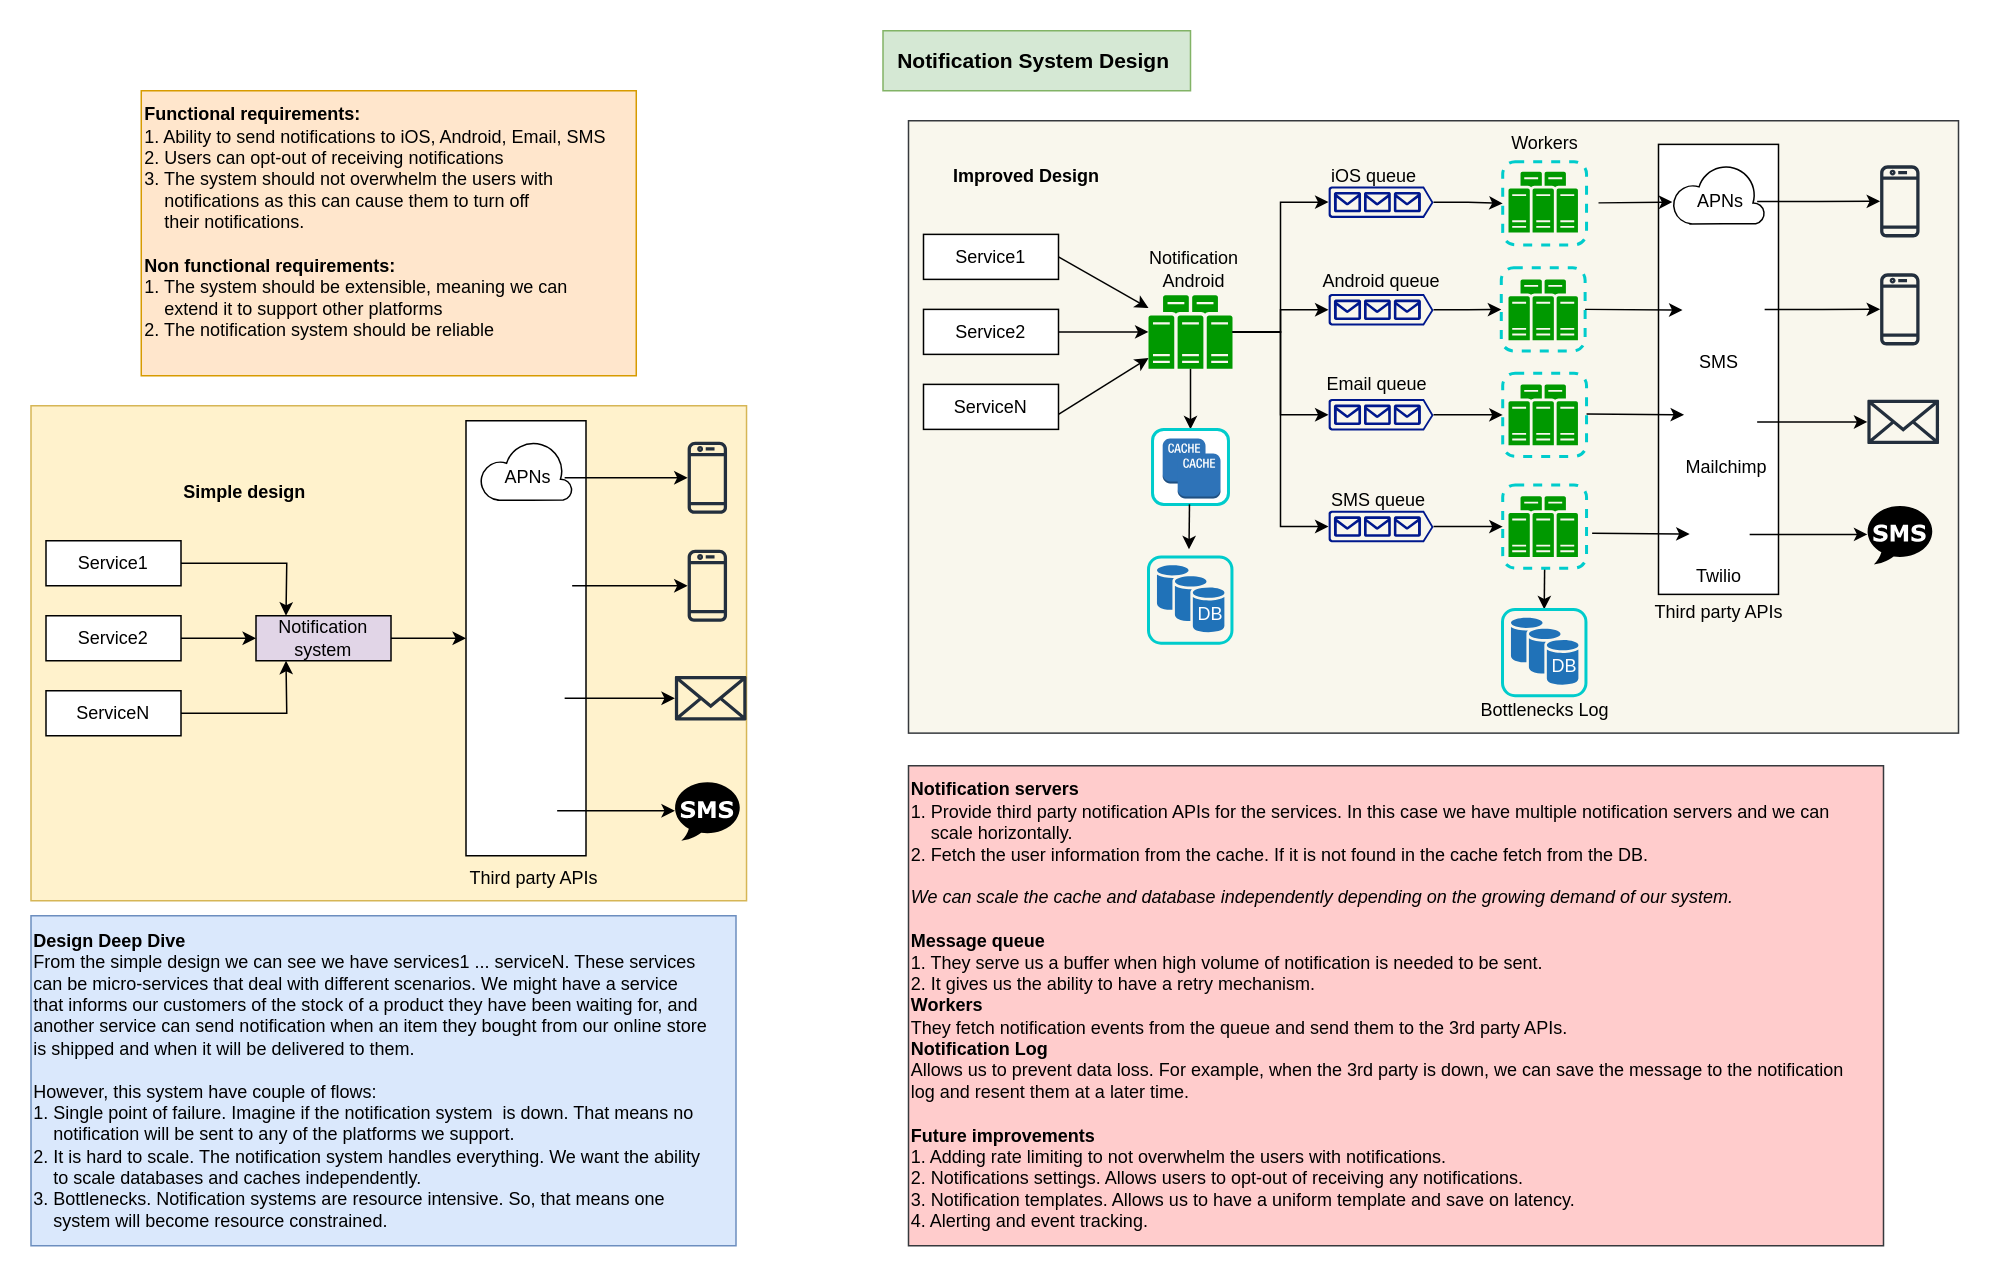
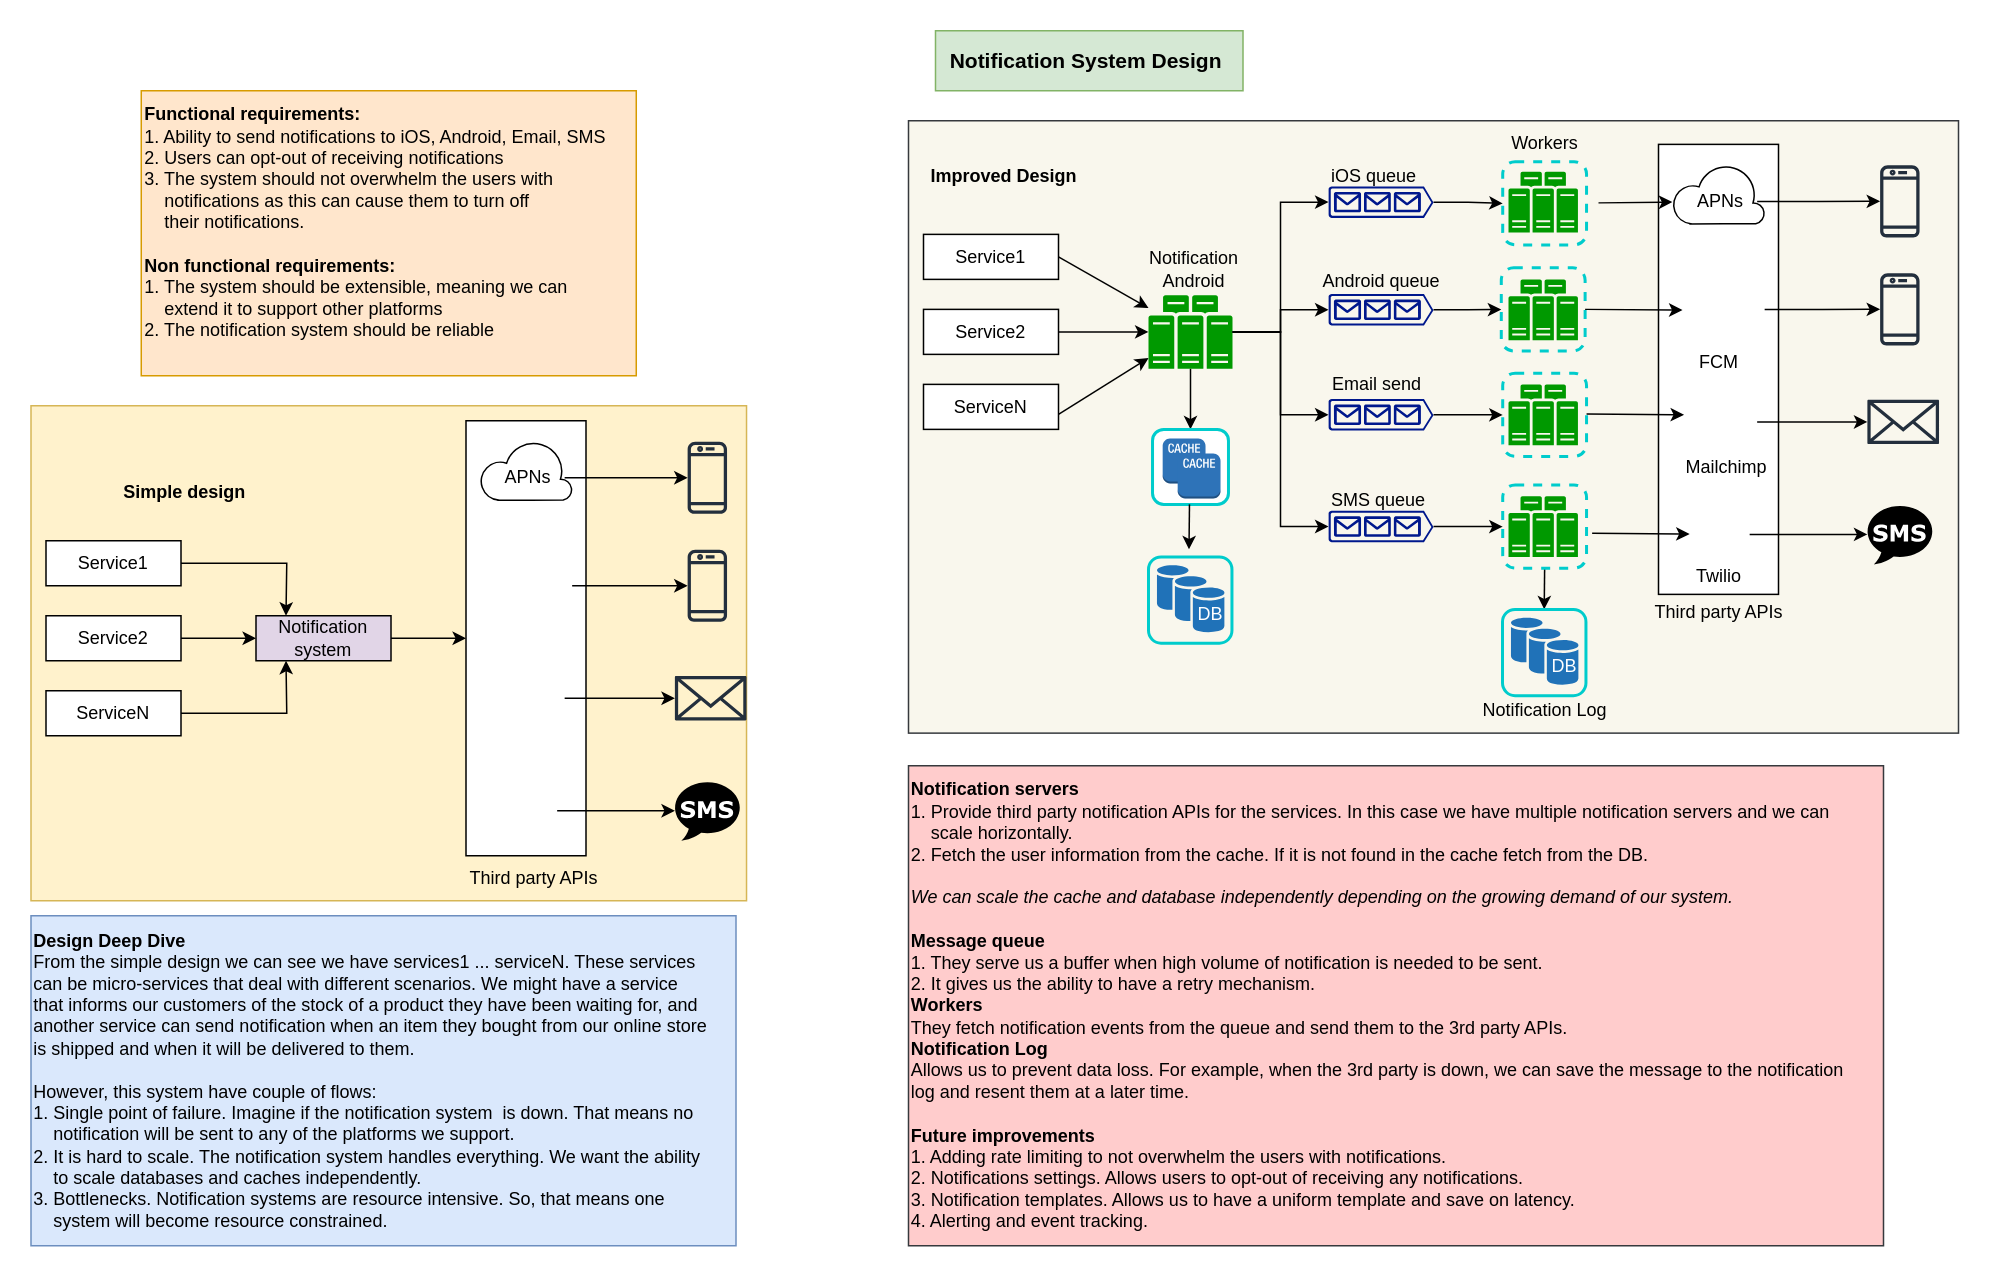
(1037, 61) -> (1089, 61)
(1028, 176) -> (1006, 176)
(1719, 362) -> (1719, 362)
(1377, 385) -> (1377, 385)
(256, 493) -> (196, 493)
(1545, 710) -> (1545, 710)
